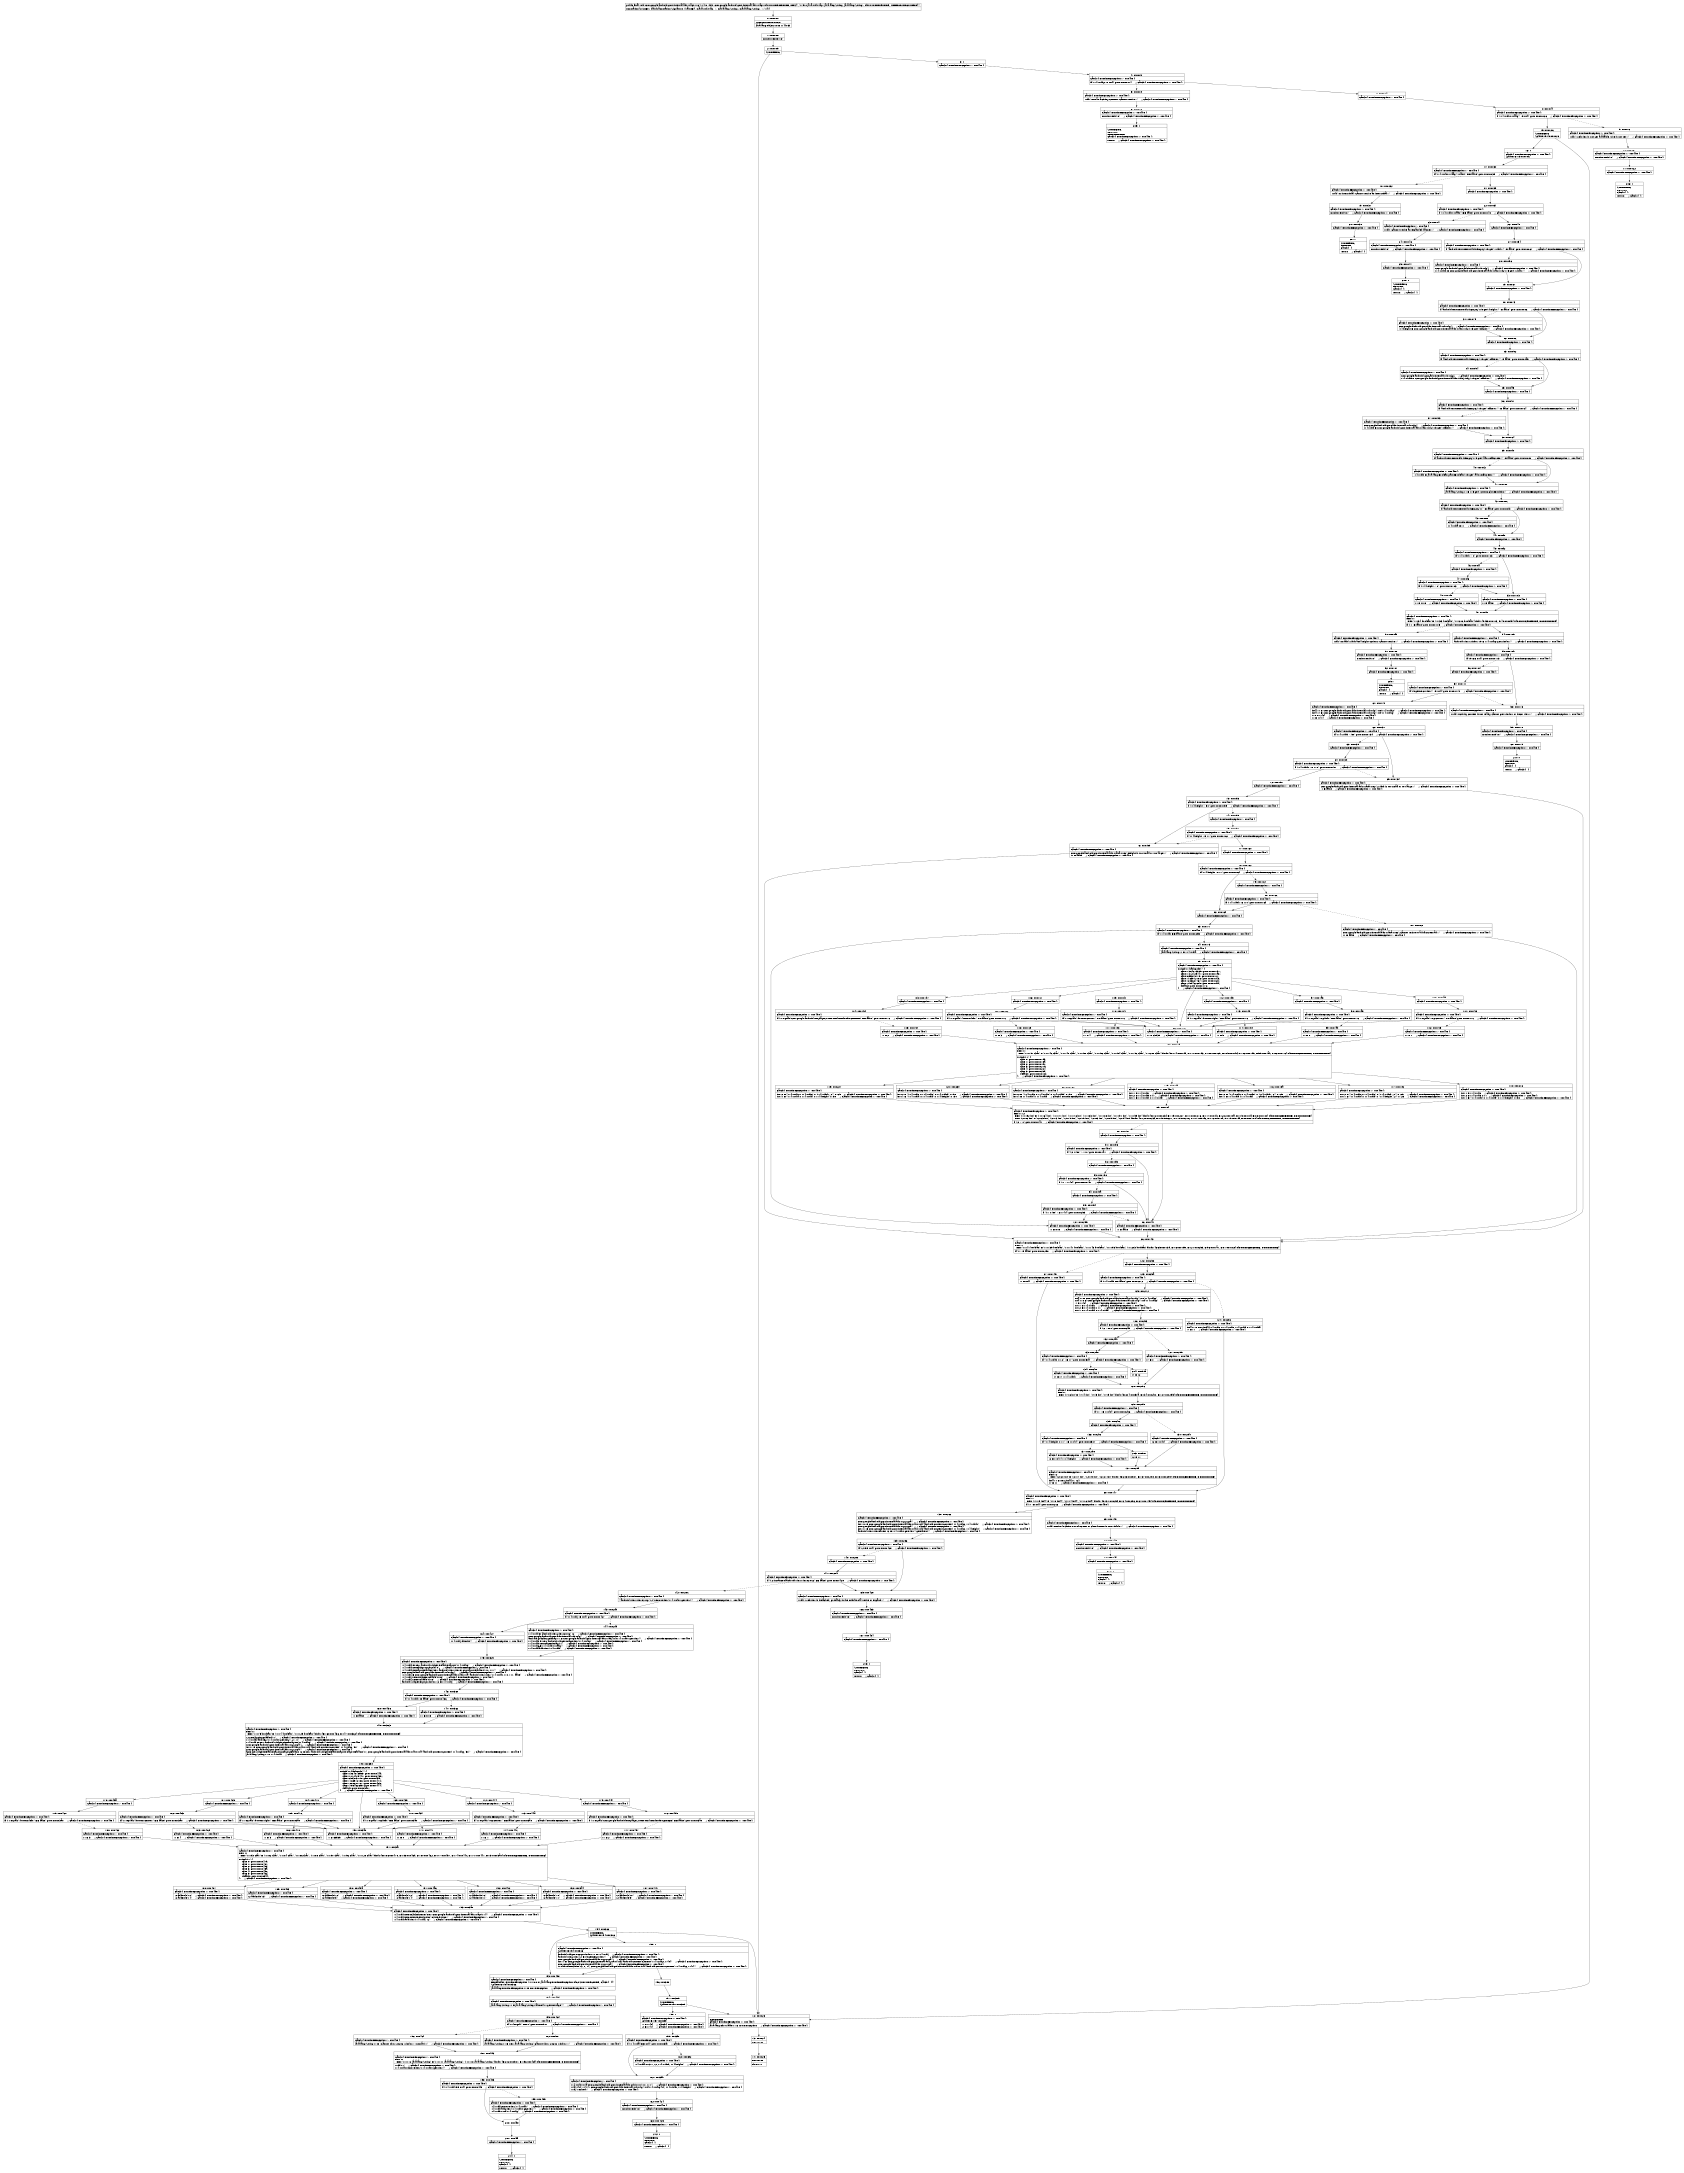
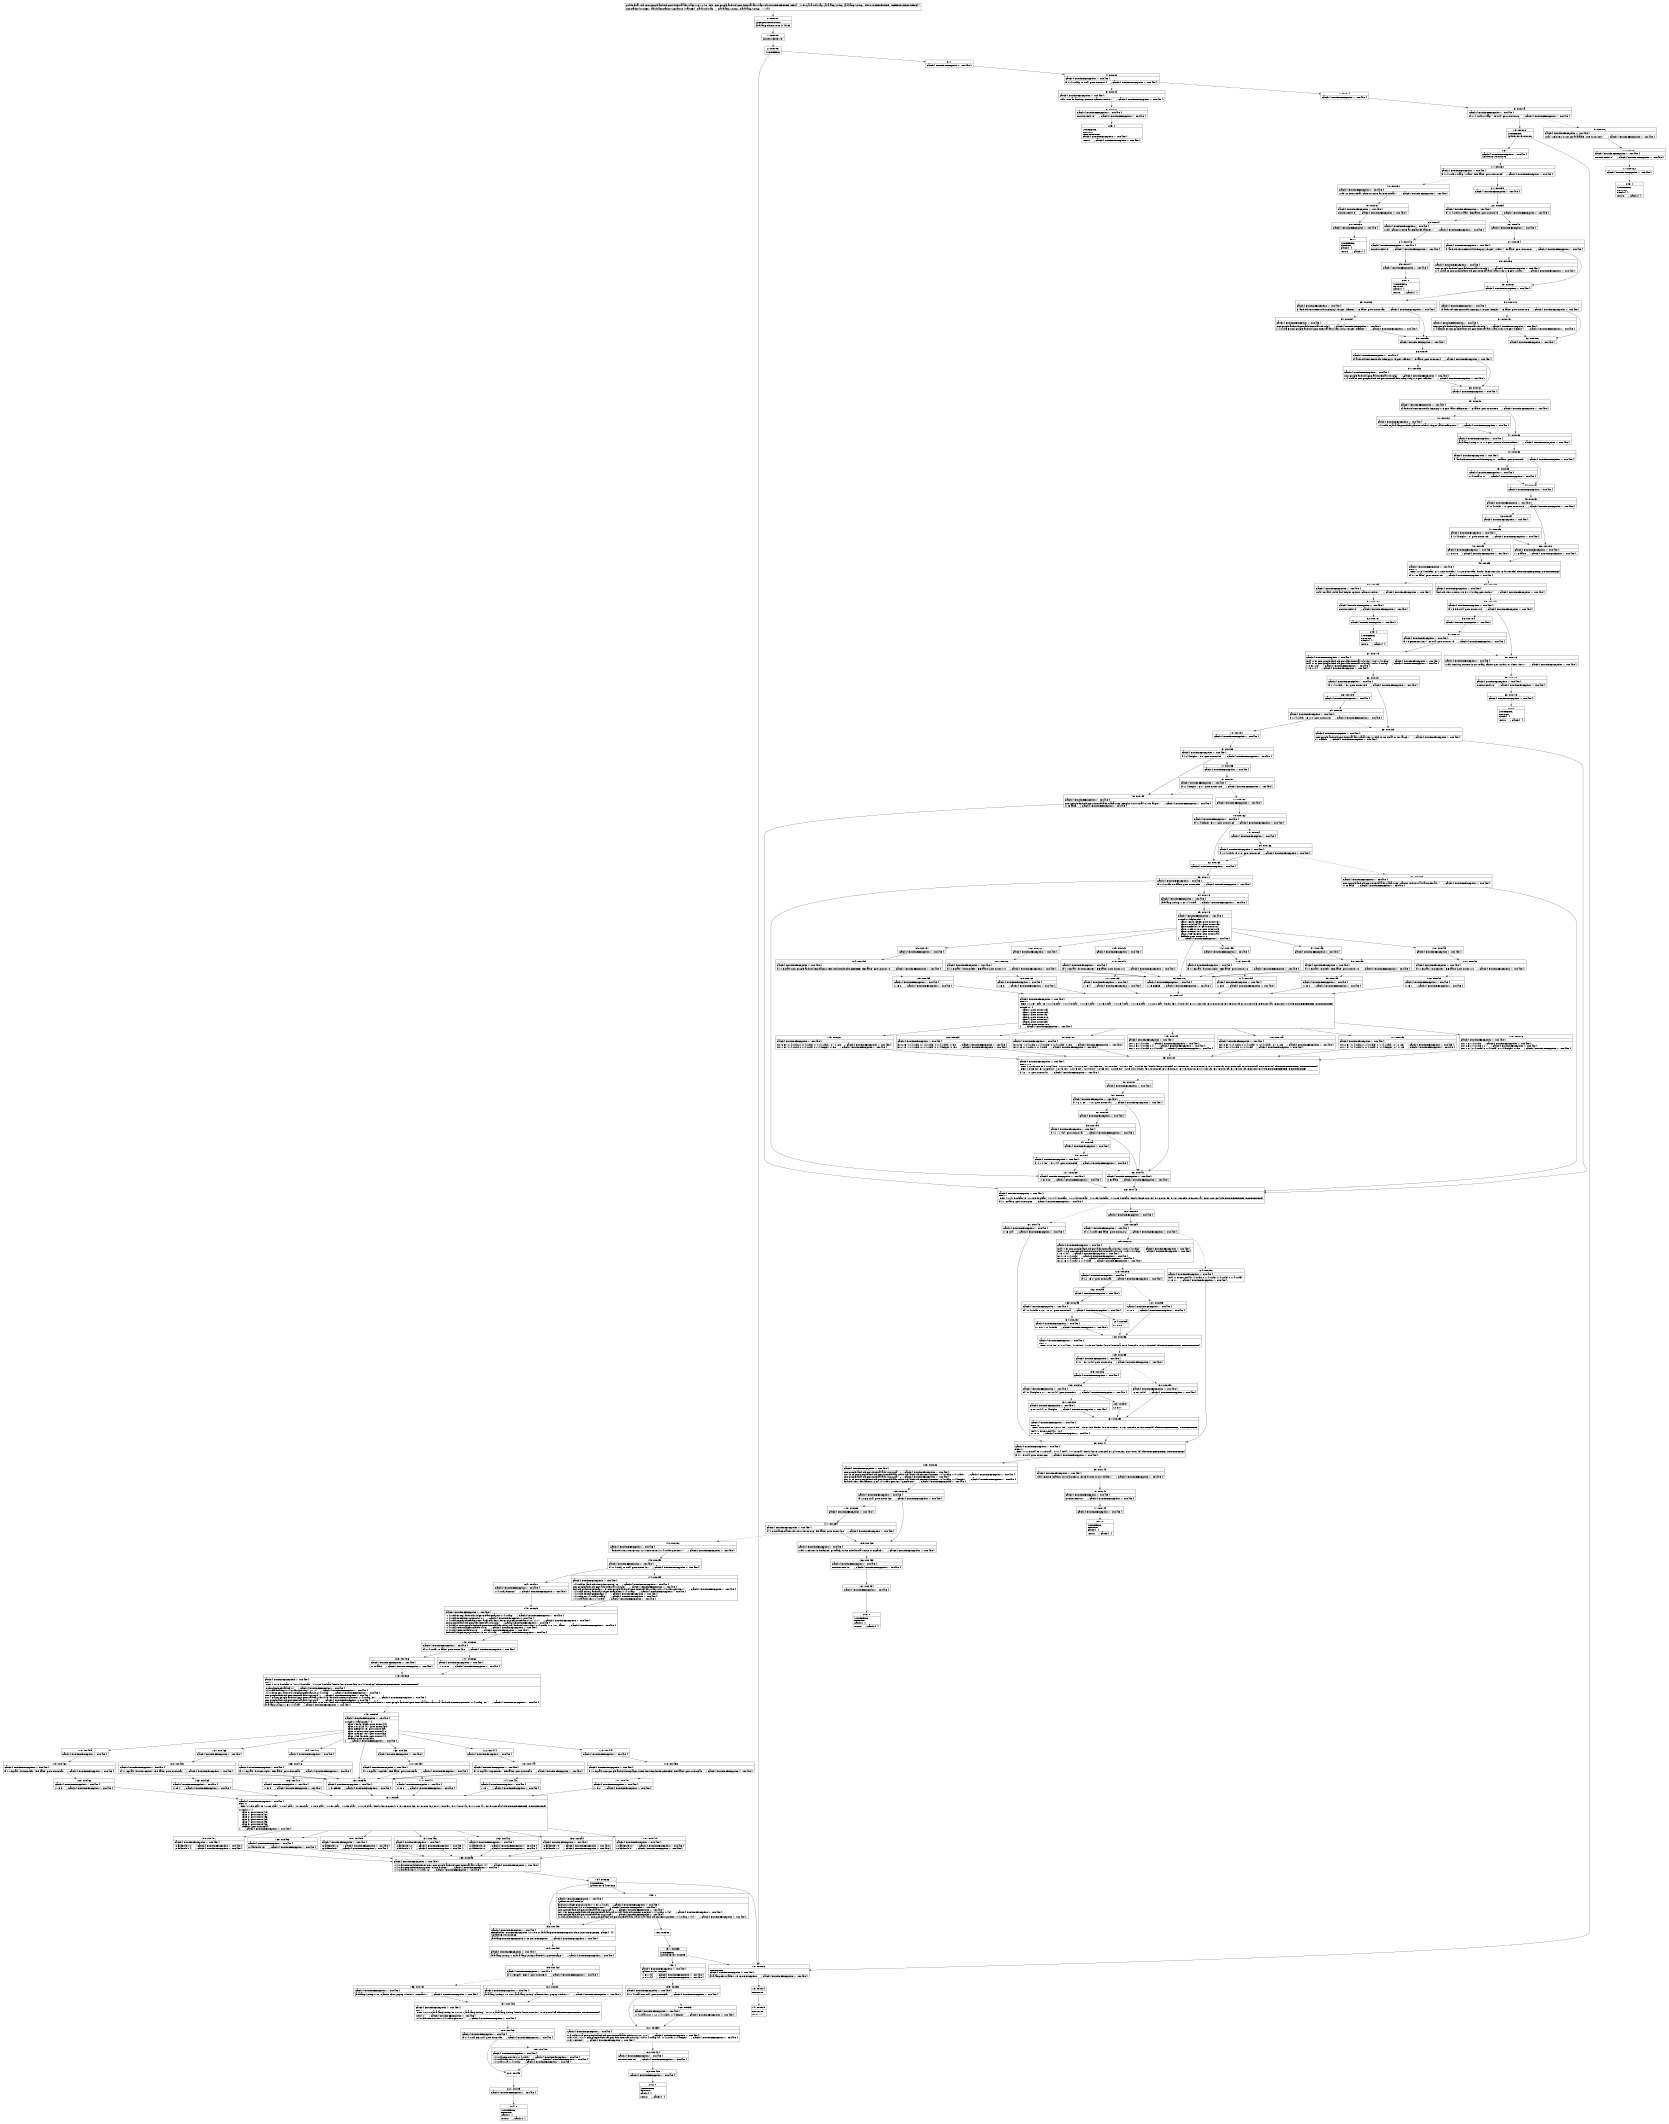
(1510, 346) -> (1446, 295)
